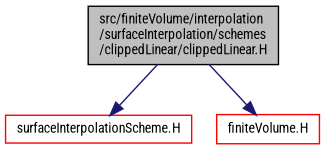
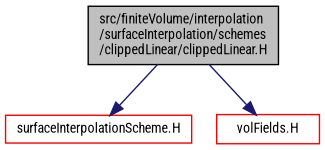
(268, 129) -> (268, 129)
